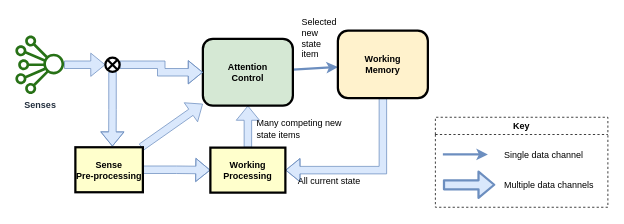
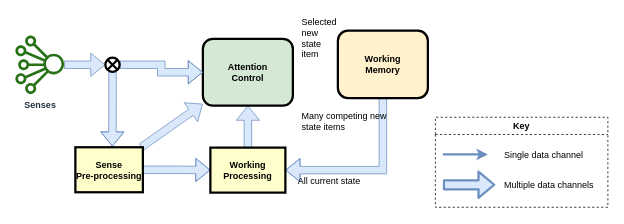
(311, 68) -> none
(304, 128) -> (349, 121)
